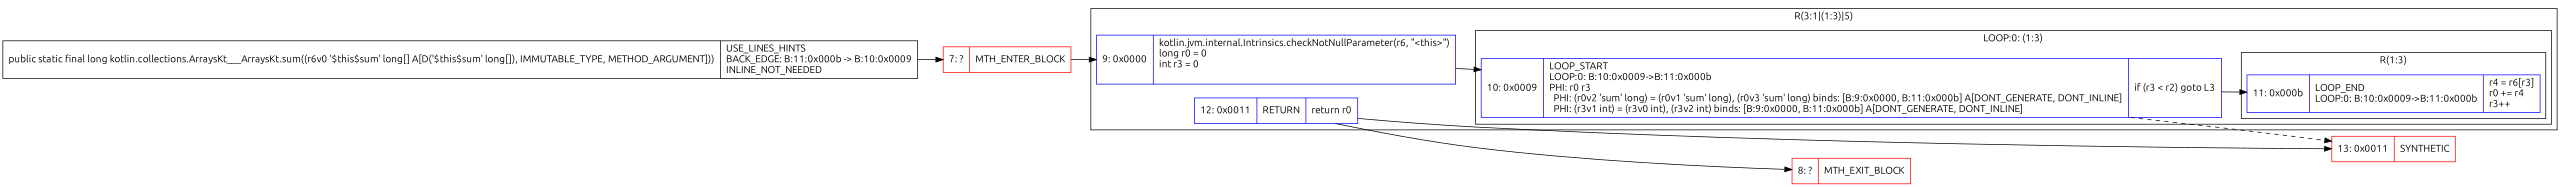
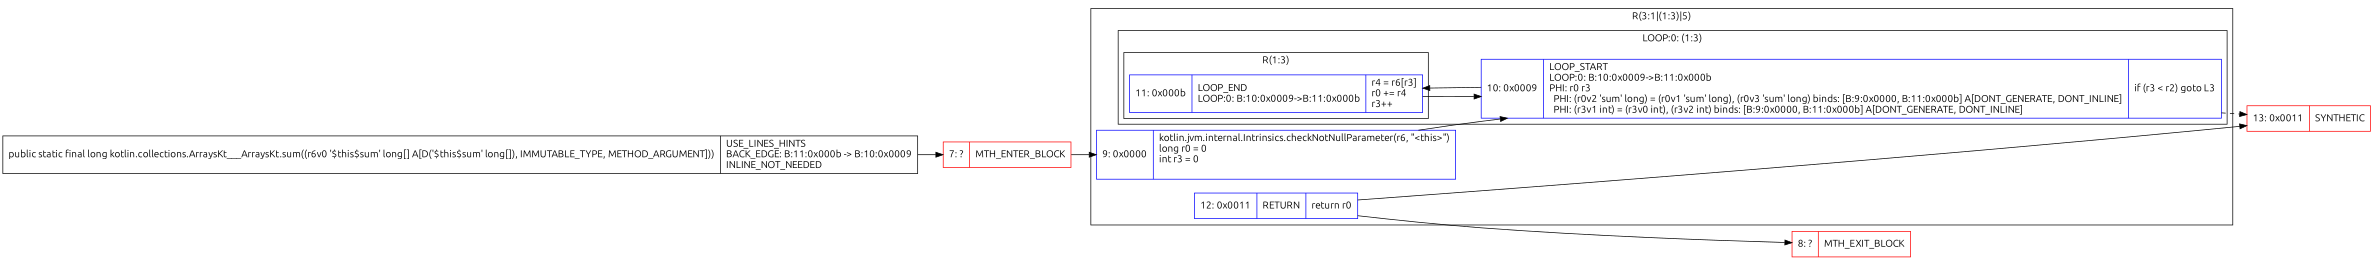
none -> (1448, 97)
